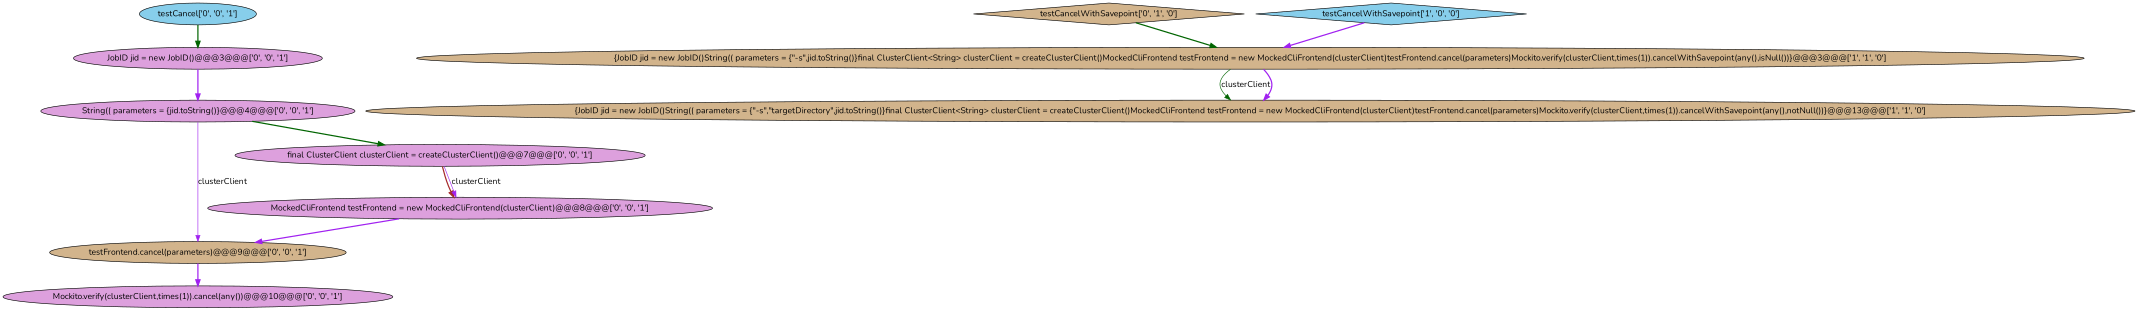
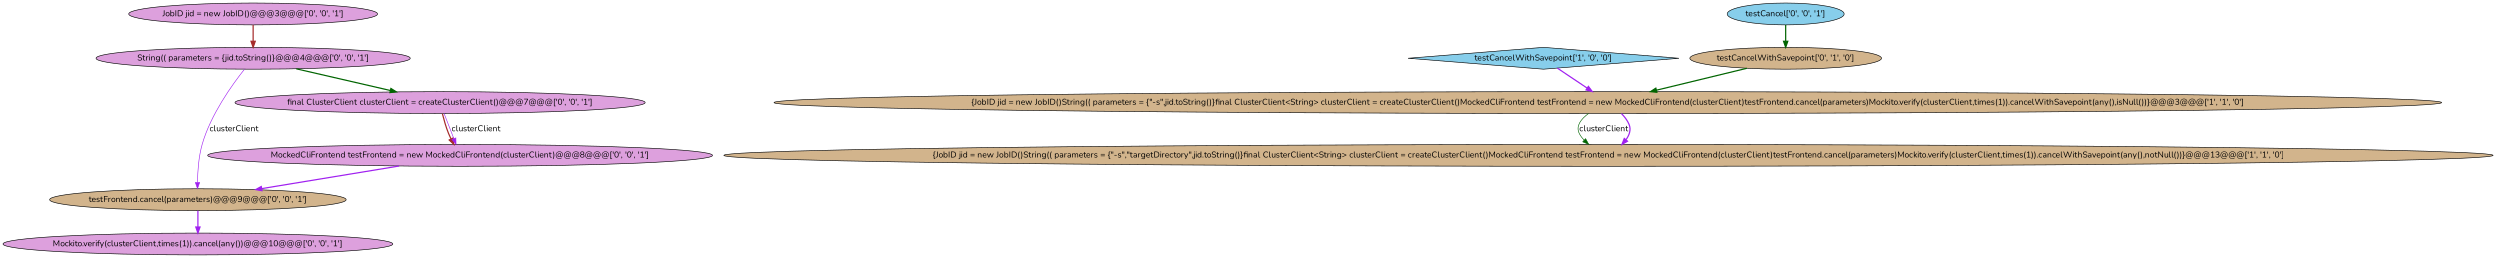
(1109, 14) -> (1786, 58)
(198, 33) -> (1786, 33)
(198, 82) -> (253, 33)
